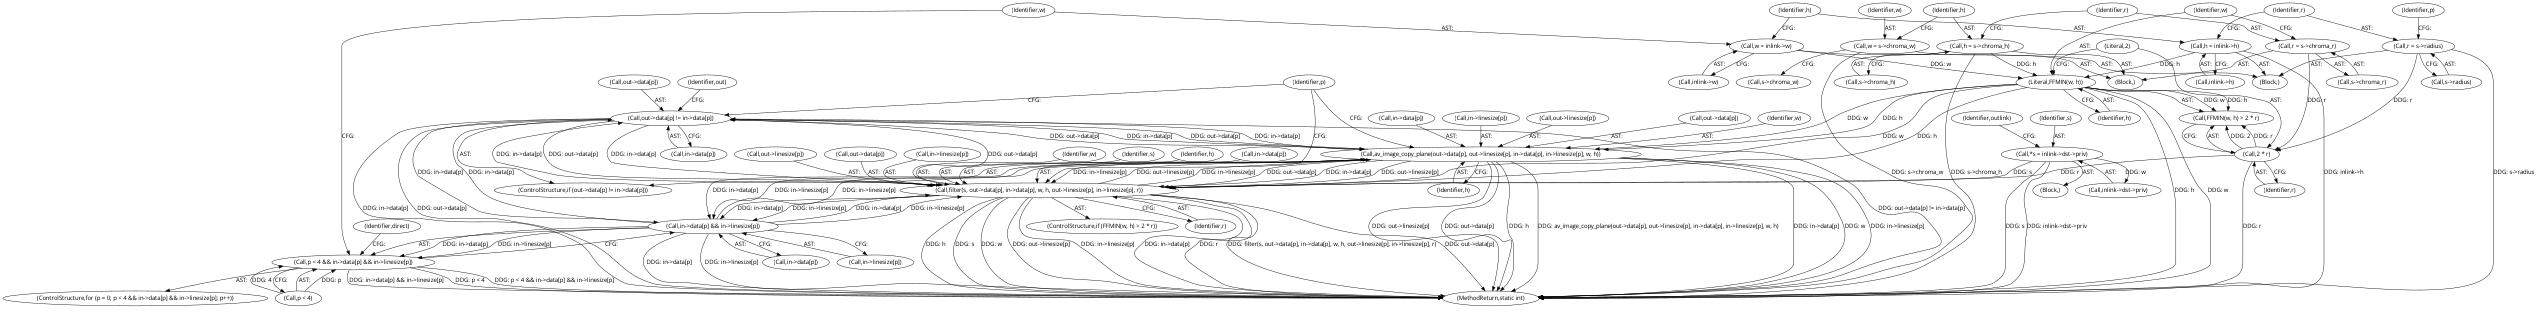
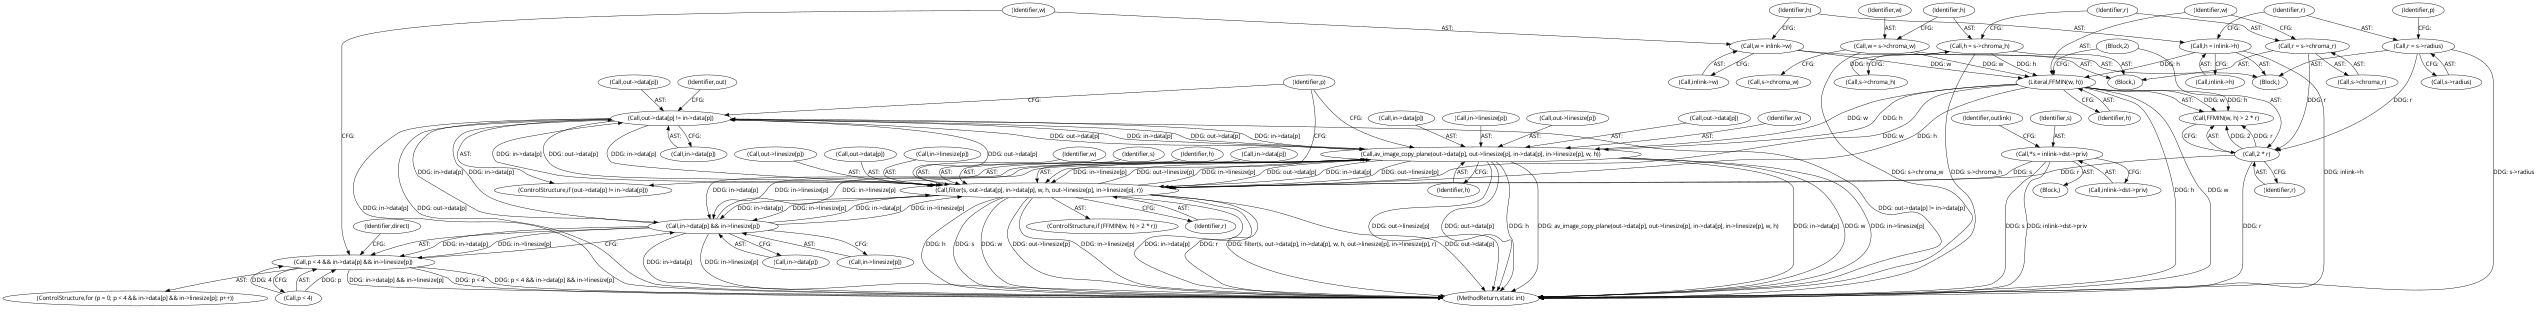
(2117, 46) -> (2117, 46)
(1860, 64) -> (1860, 64)
none -> (1965, 64)
(2135, 172) -> (2135, 172)
